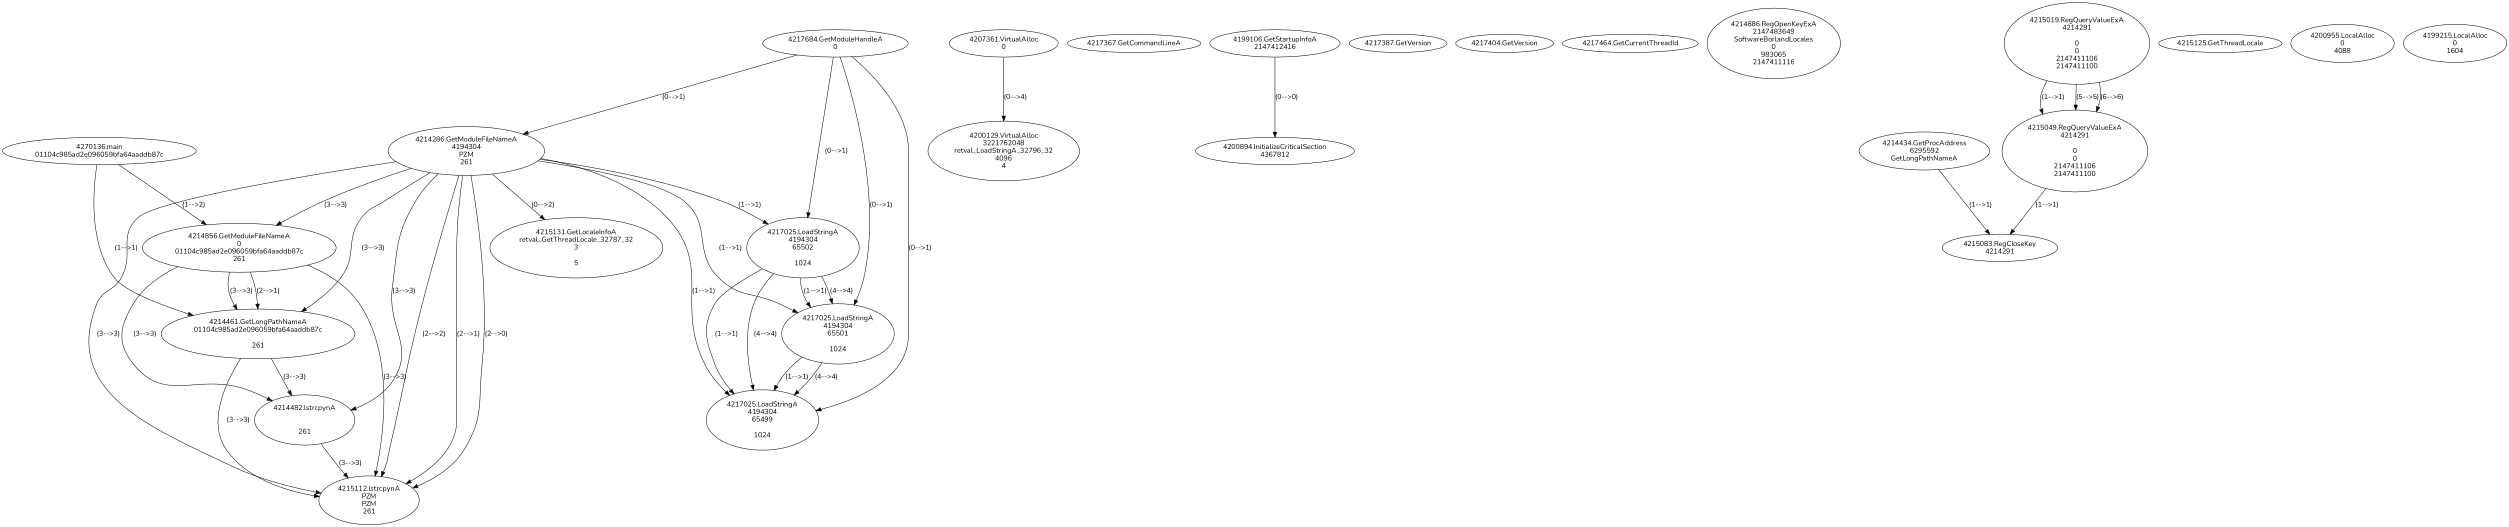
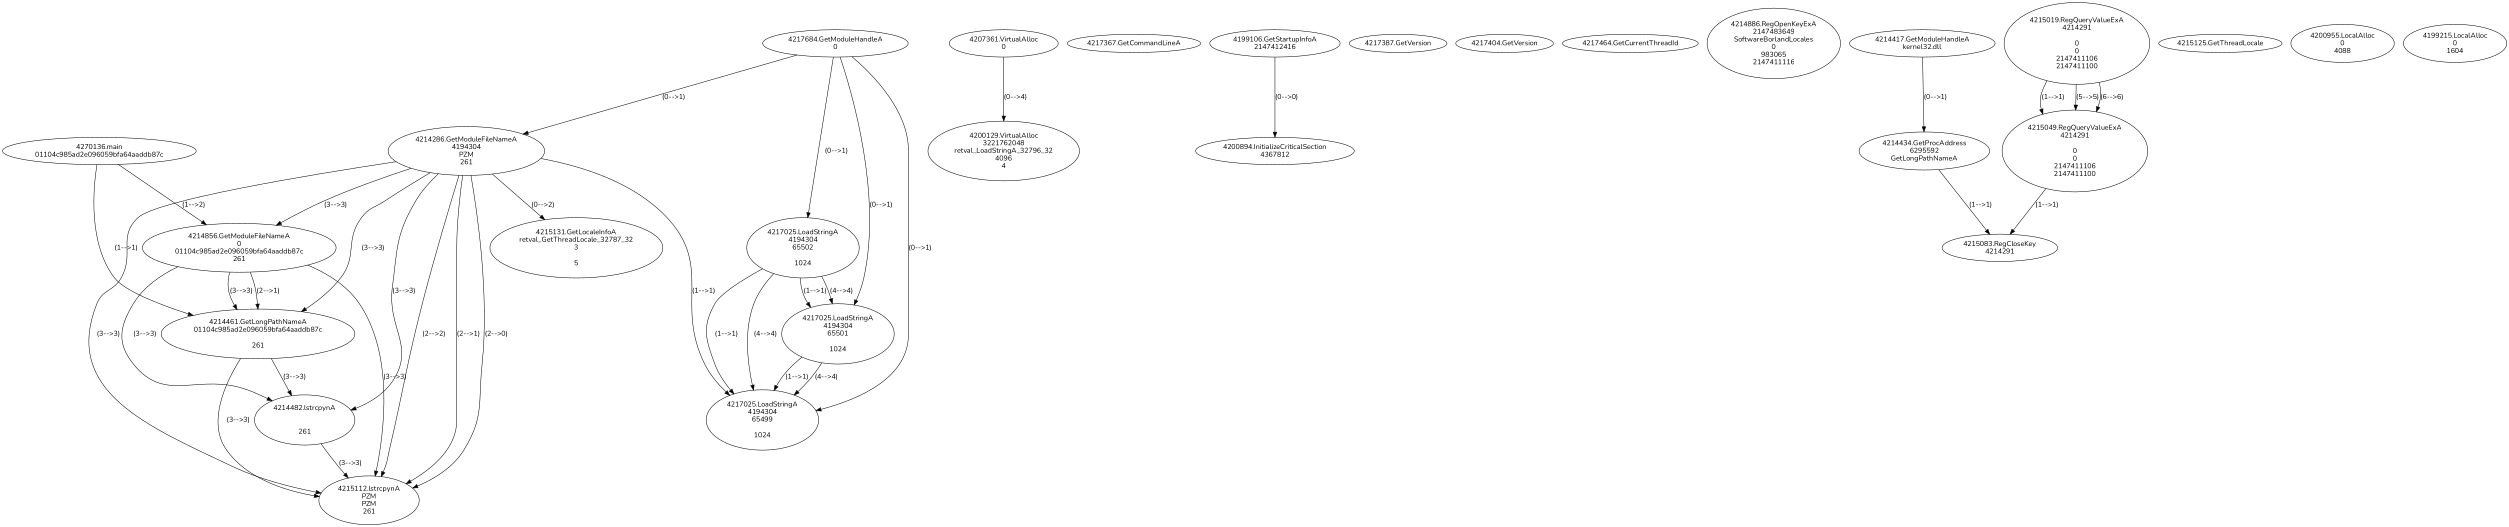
none -> (1922, 43)
(655, 181) -> none
(690, 207) -> none
